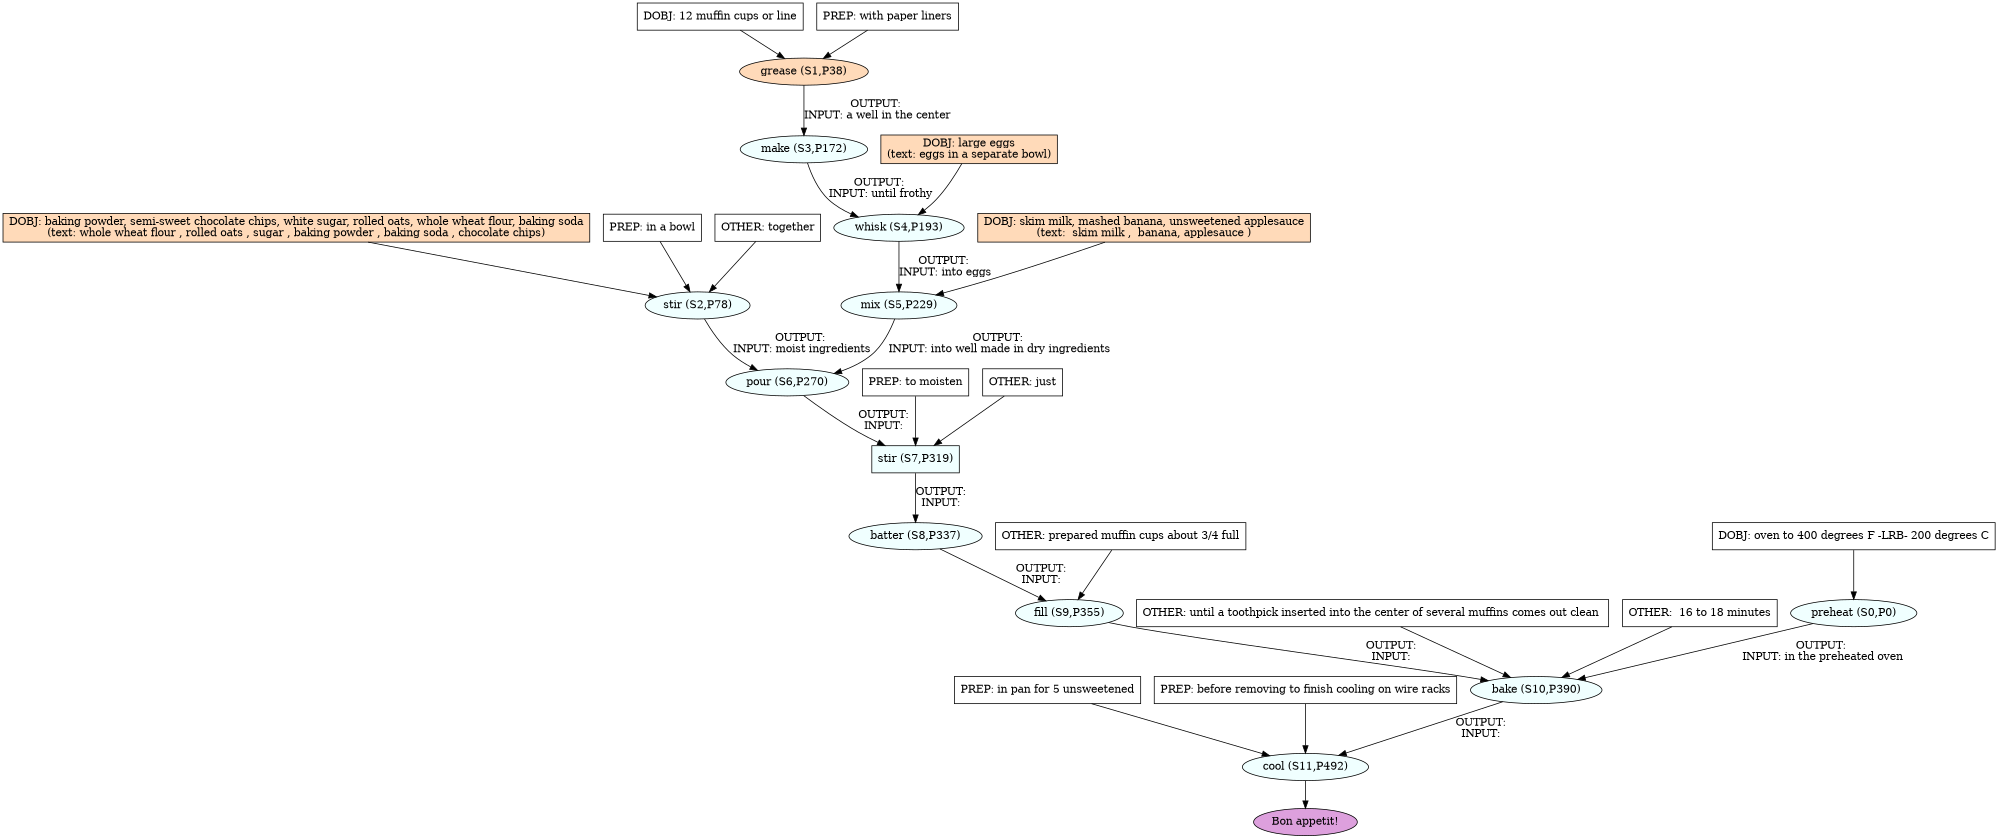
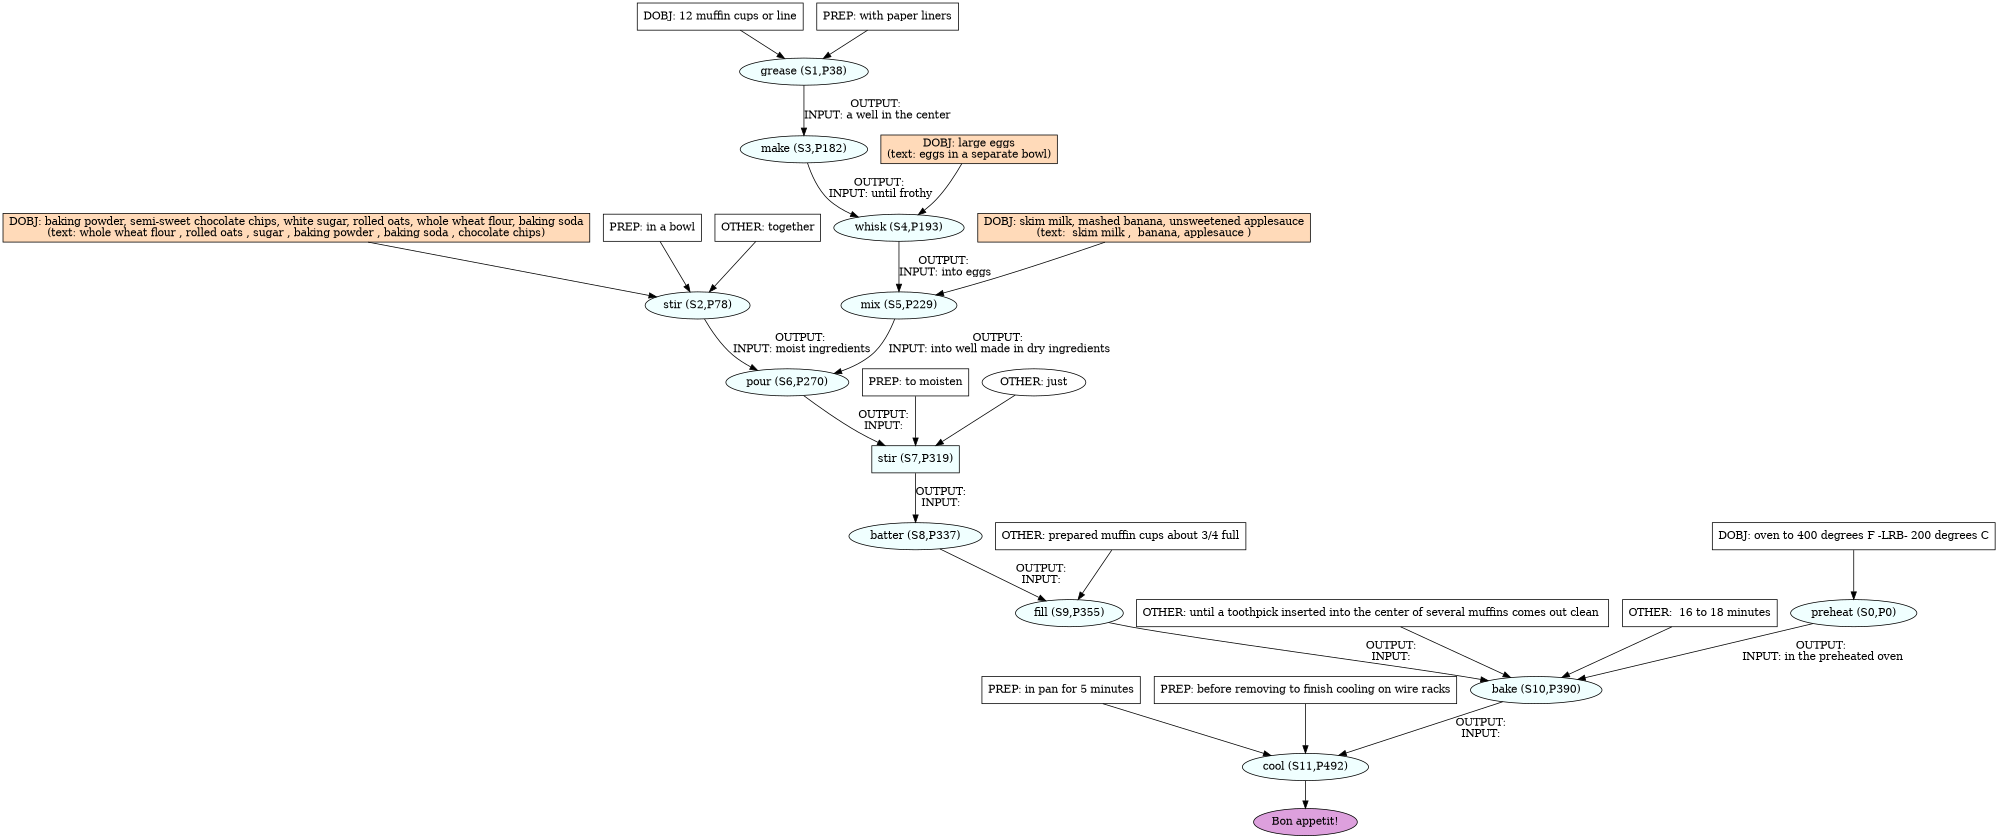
(804, 72) -> (804, 72)
(804, 149) -> (804, 149)
(1023, 382) -> (1034, 382)
(1048, 690) -> (1061, 690)
